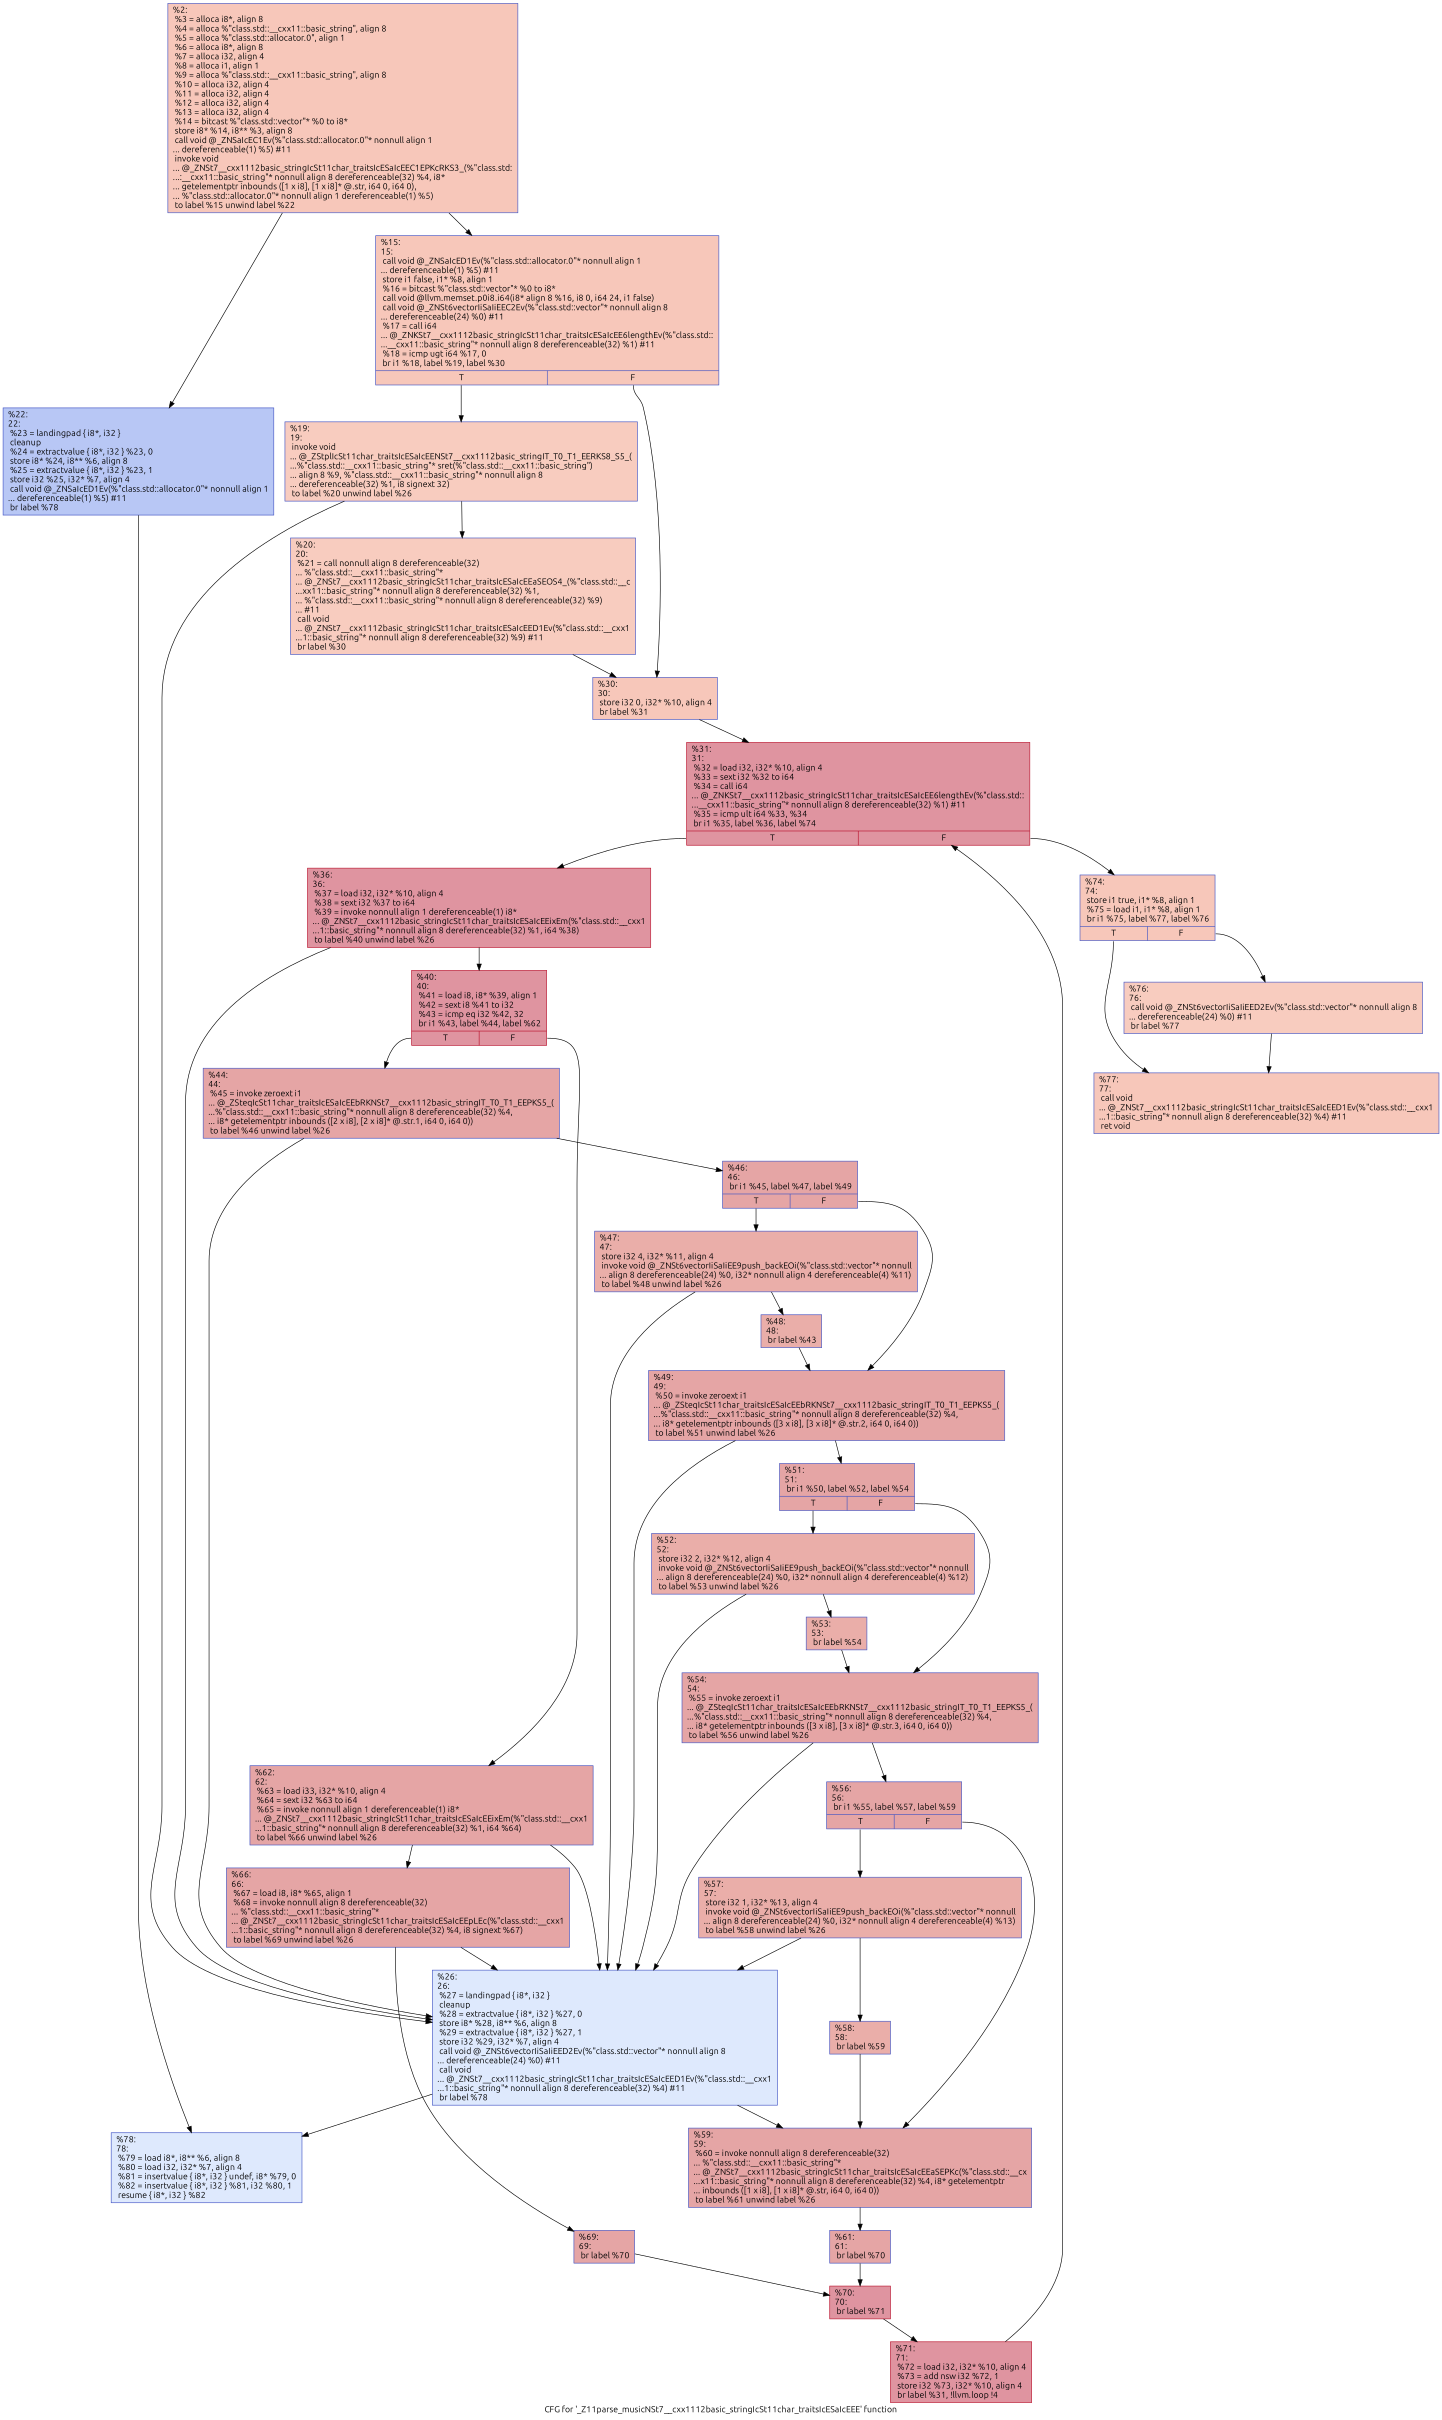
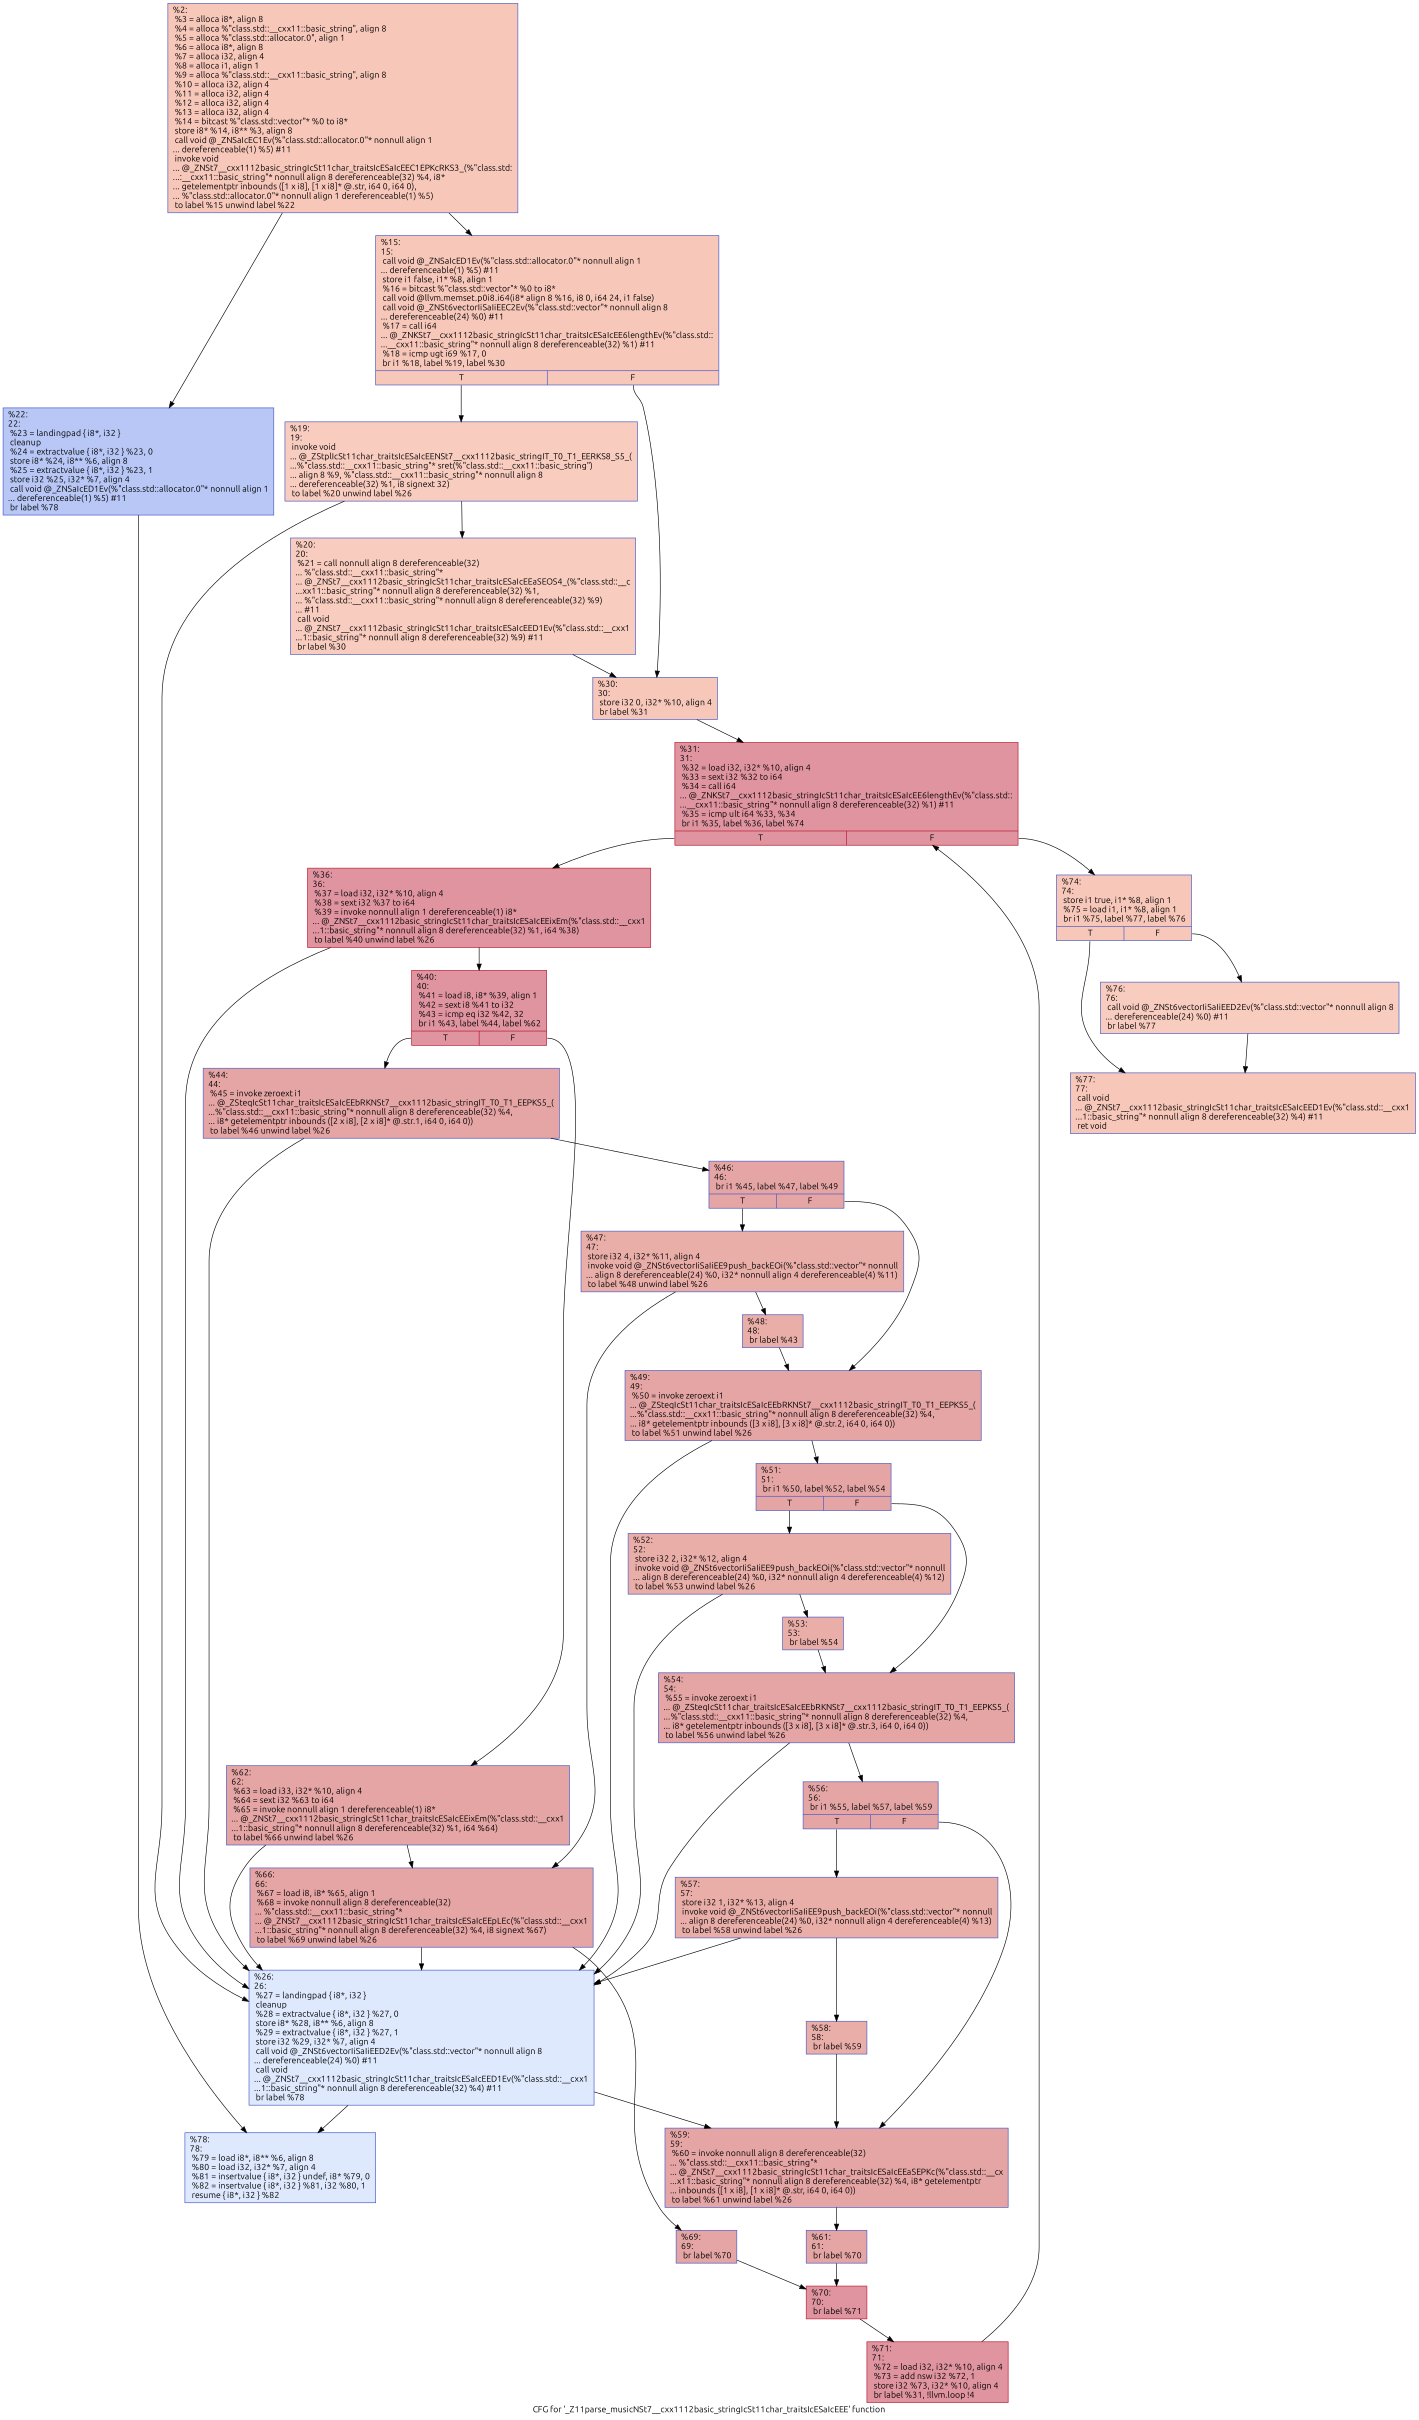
(434, 354) -> (434, 354)
(610, 1611) -> (587, 1565)
